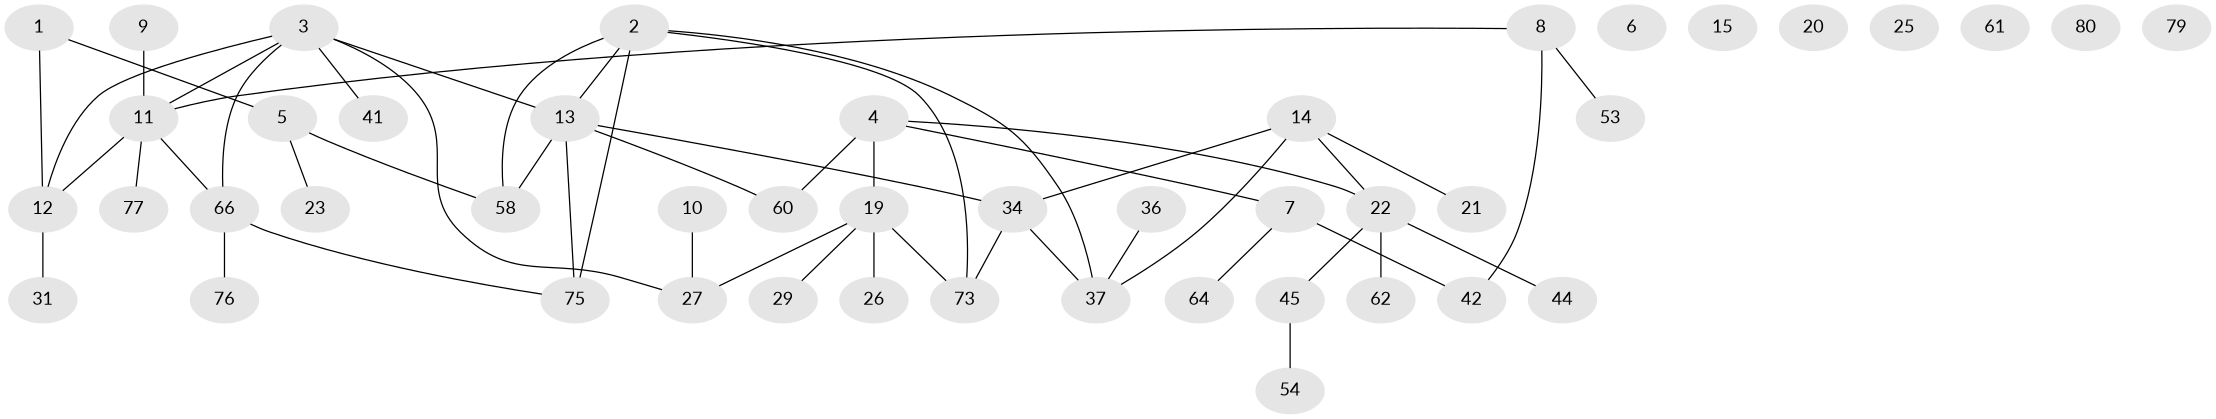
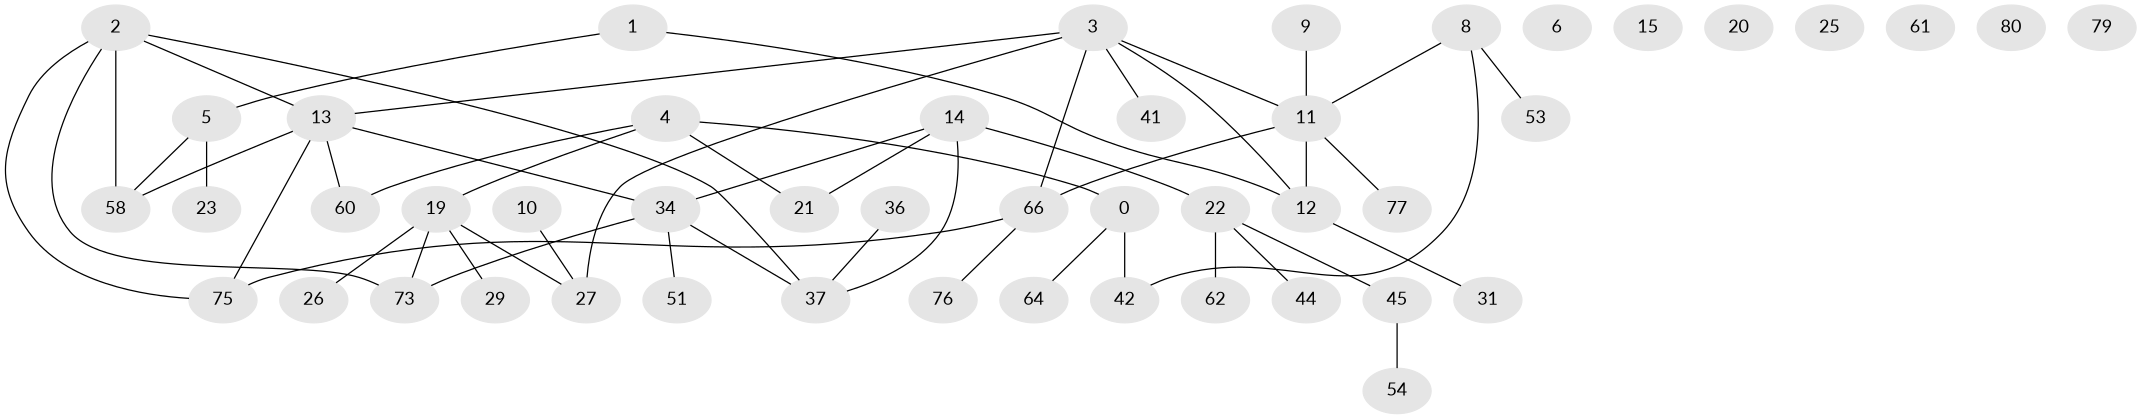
(1134, 144) -> (735, 164)
(1290, 209) -> (1125, 209)
none -> (677, 300)
